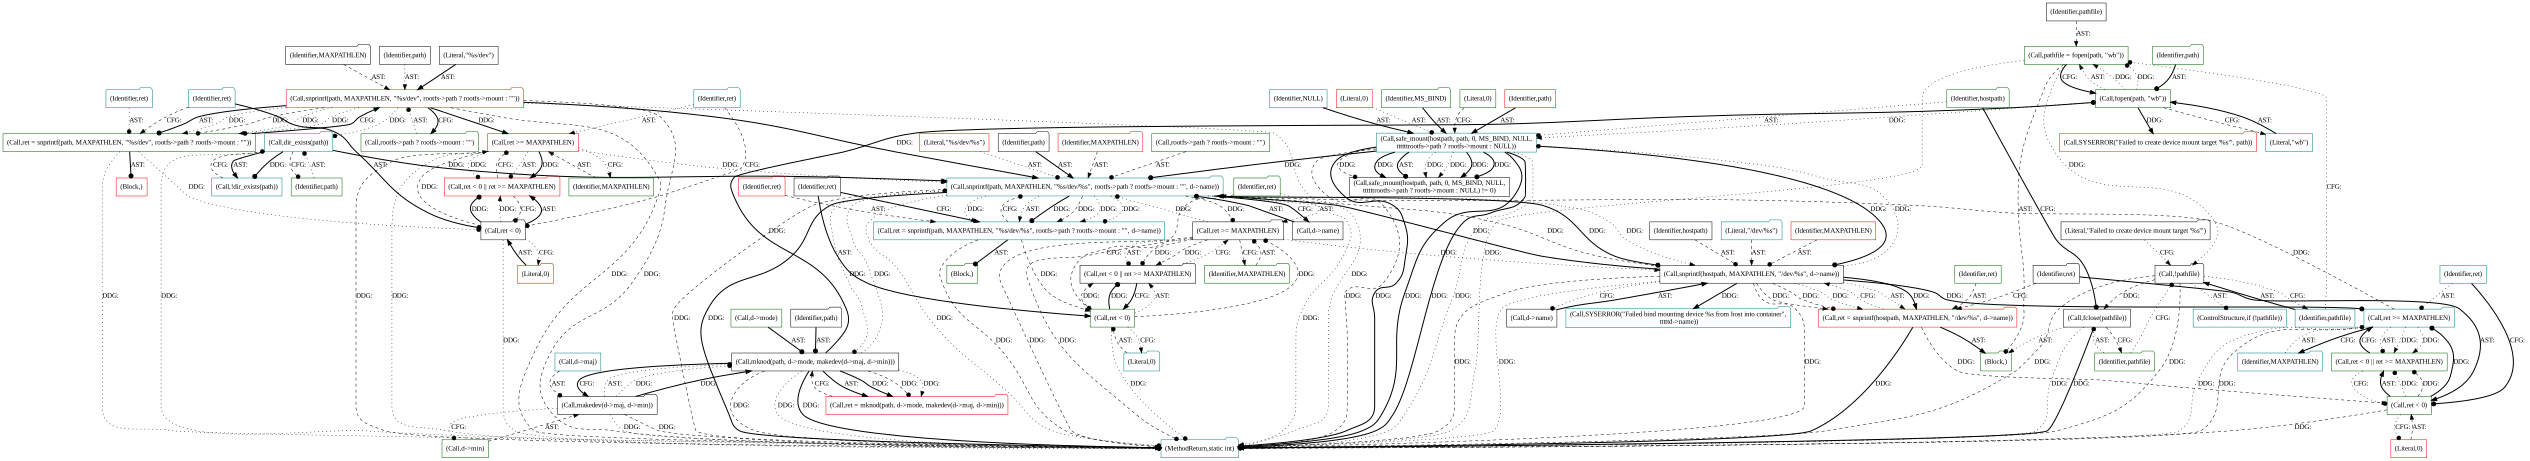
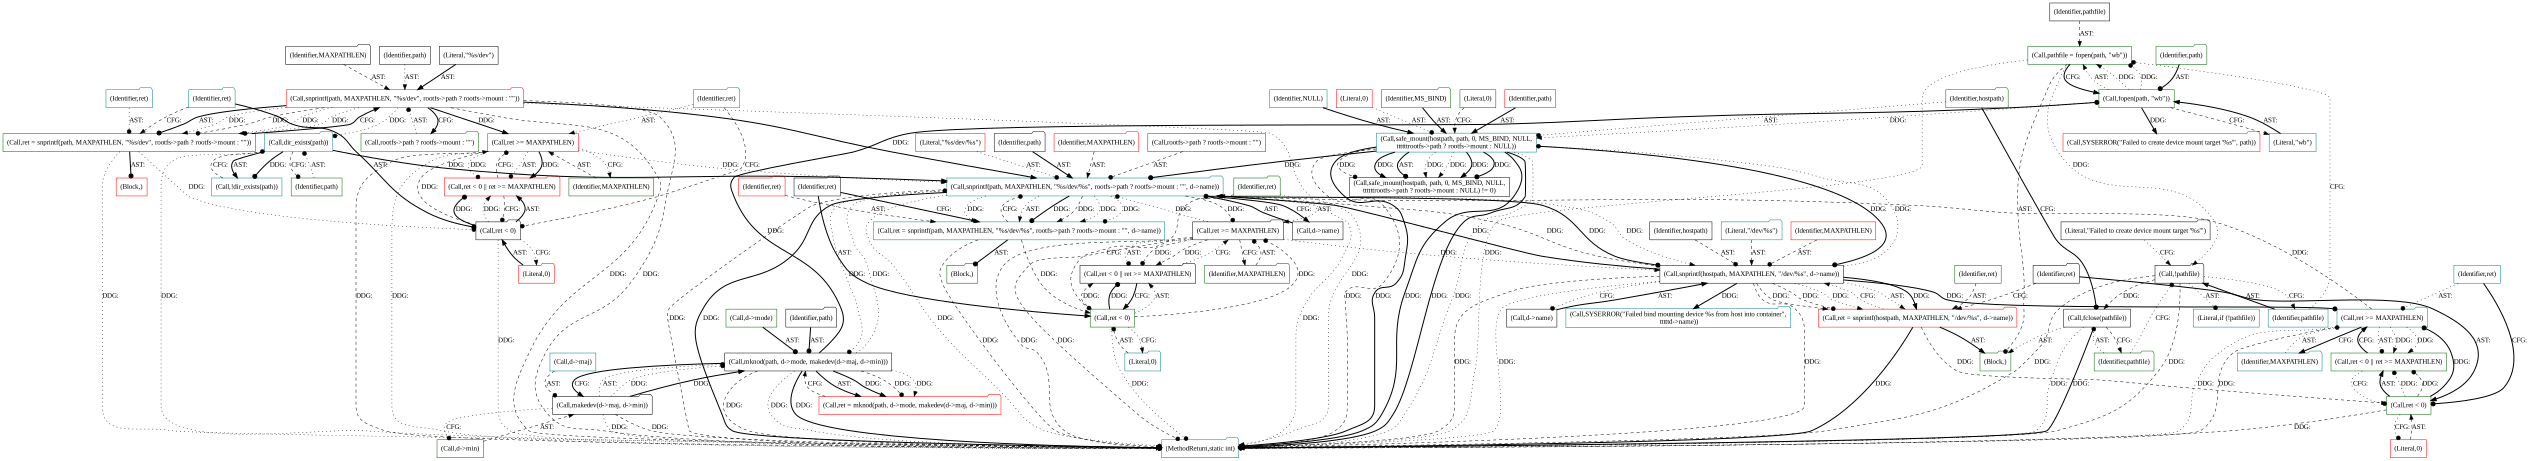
(2240, 318) -> (2226, 318)
